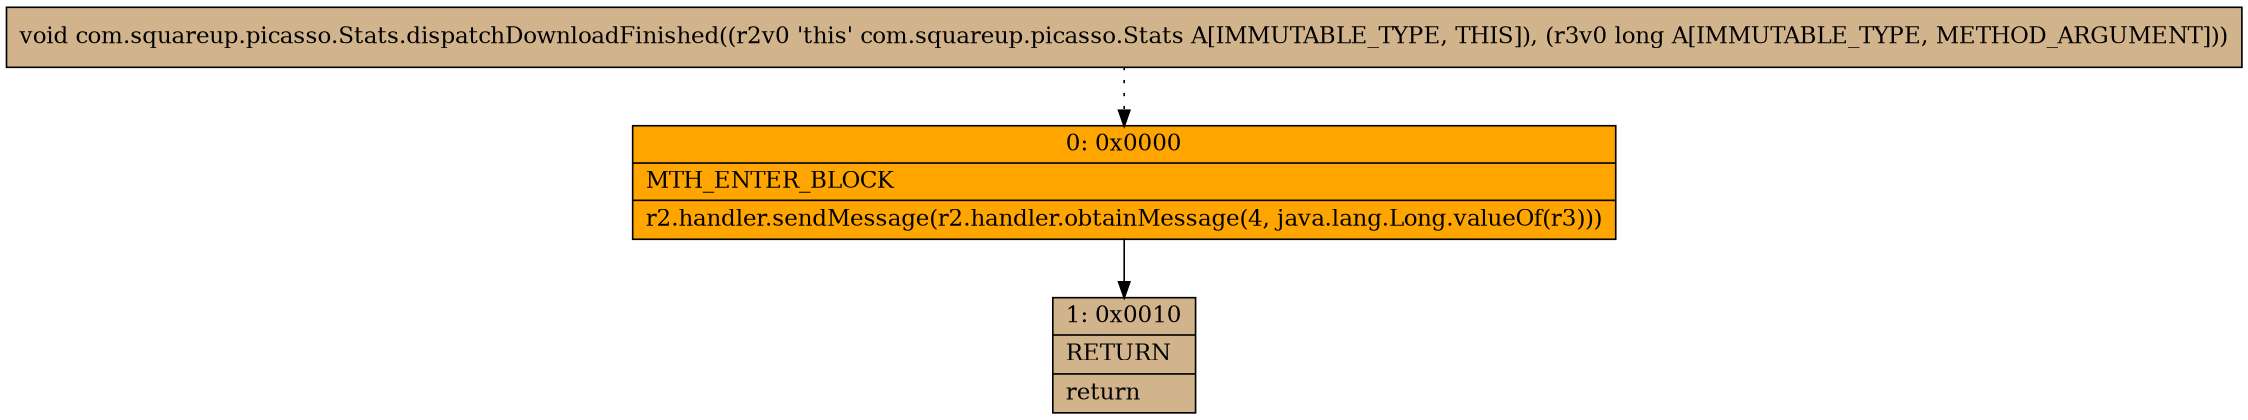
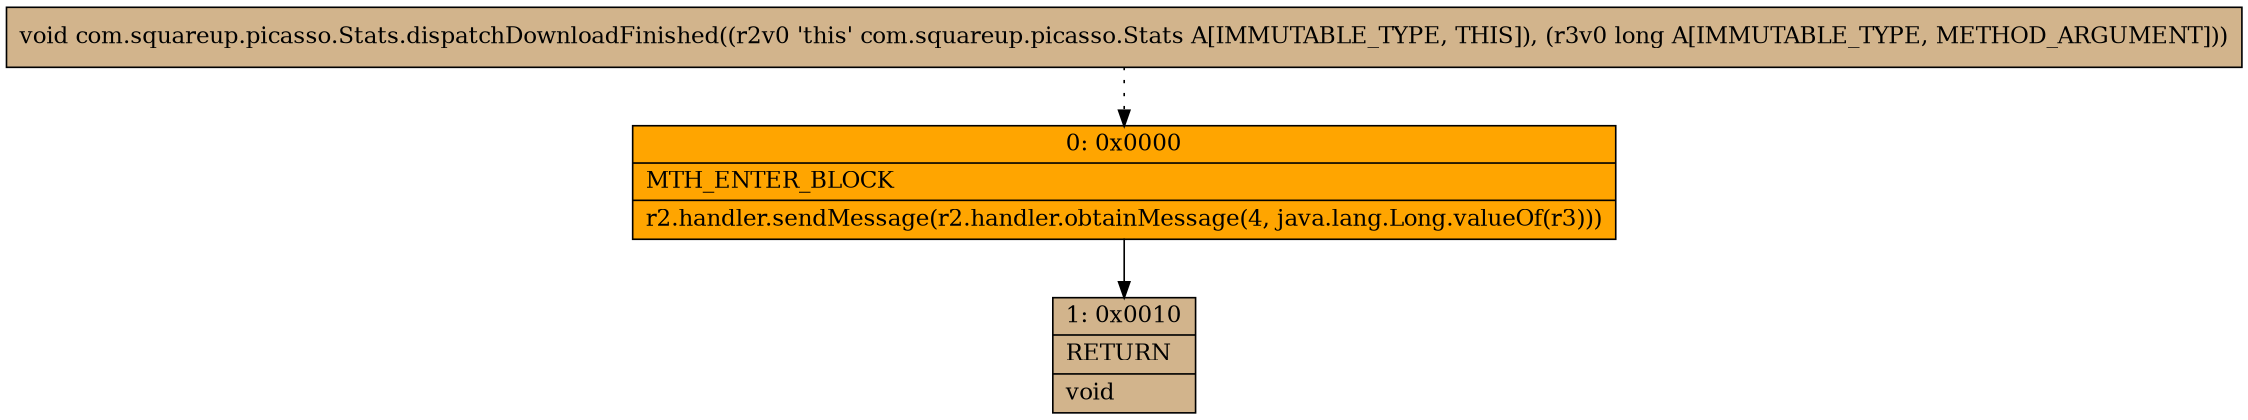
(1103, 393) -> (1091, 393)
